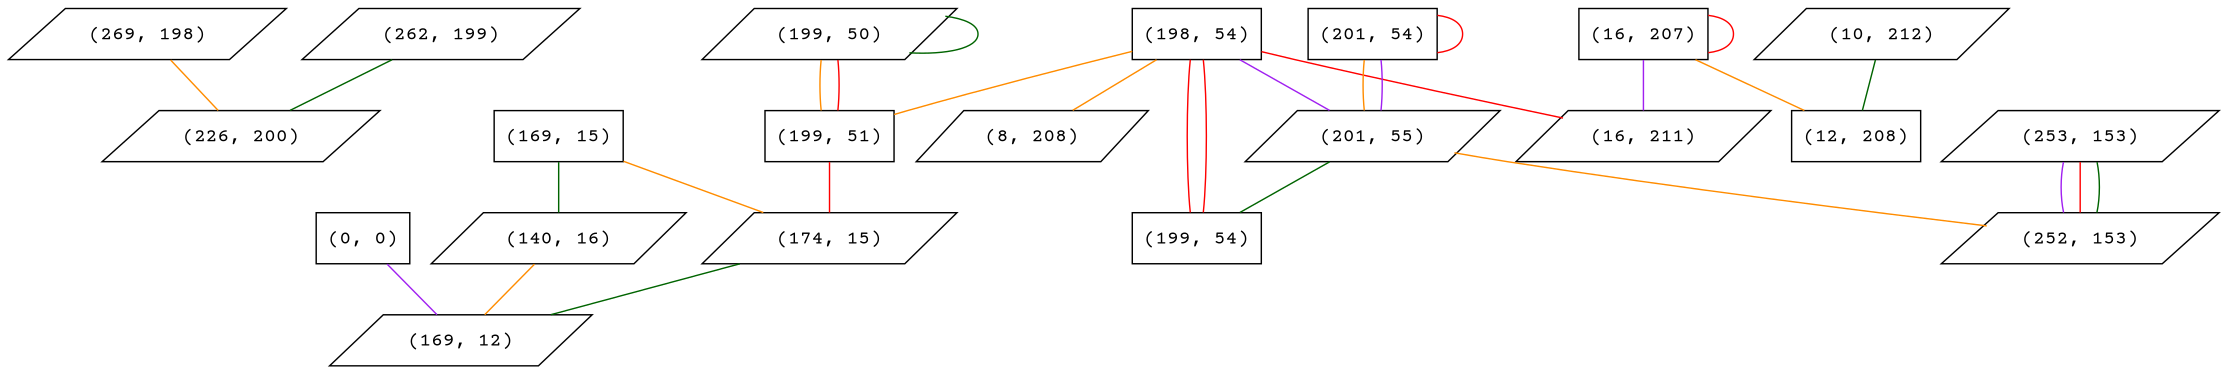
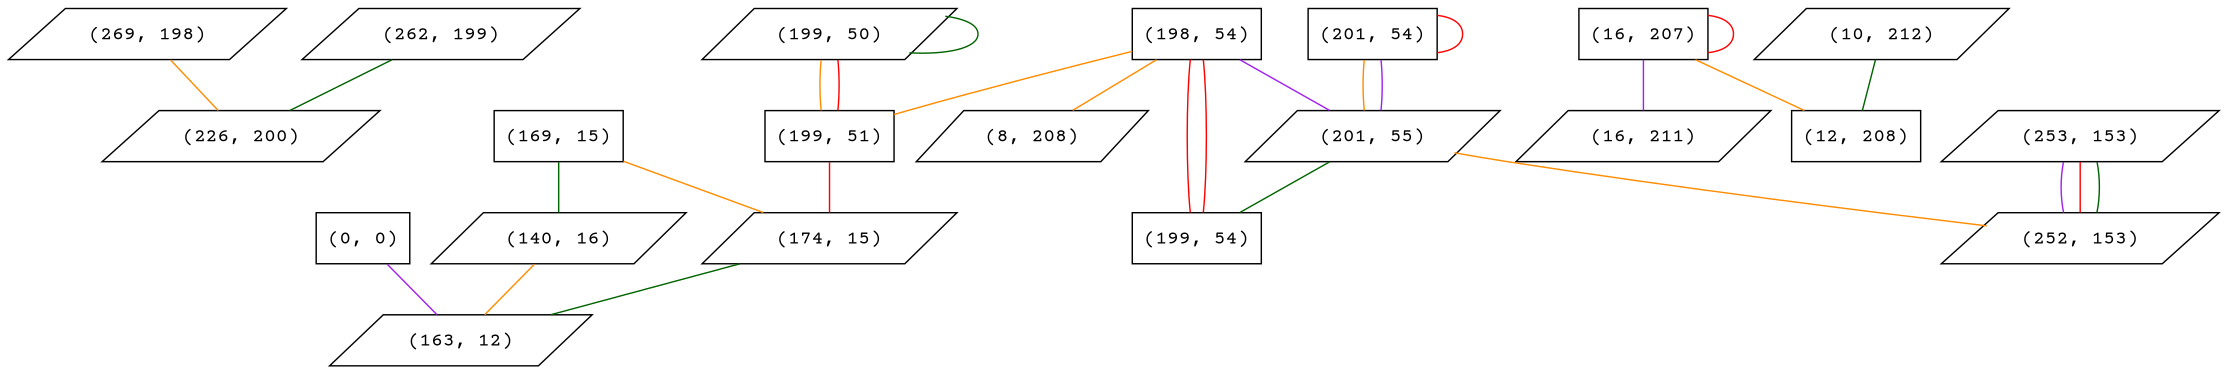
(1412, 86) -> none
(461, 340) -> (461, 340)
